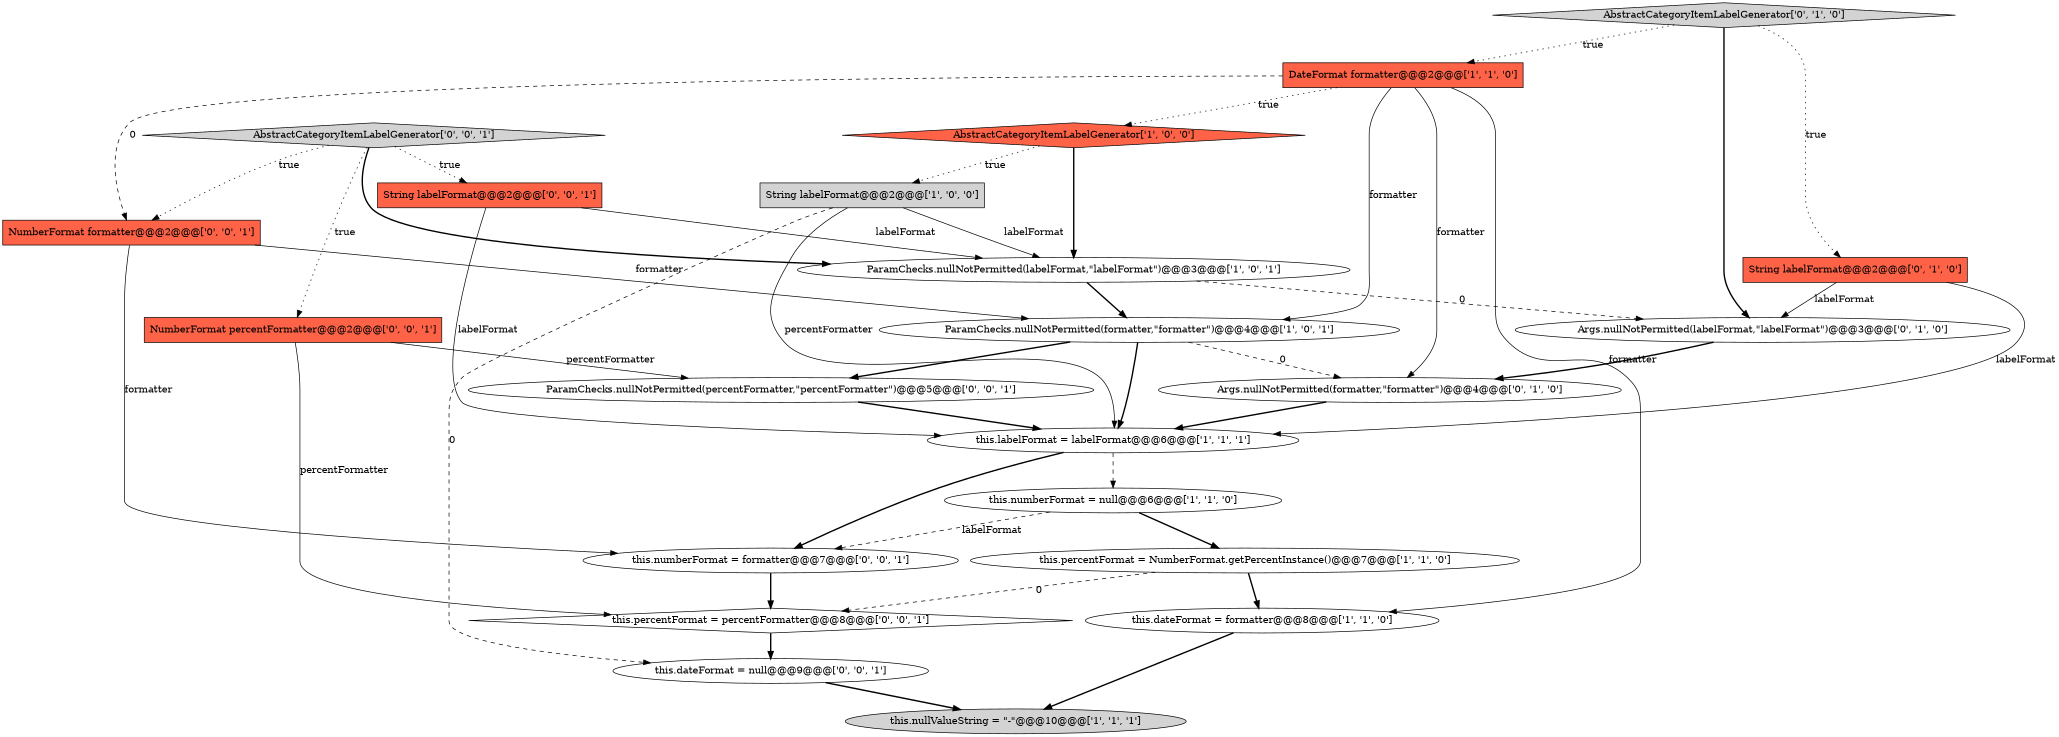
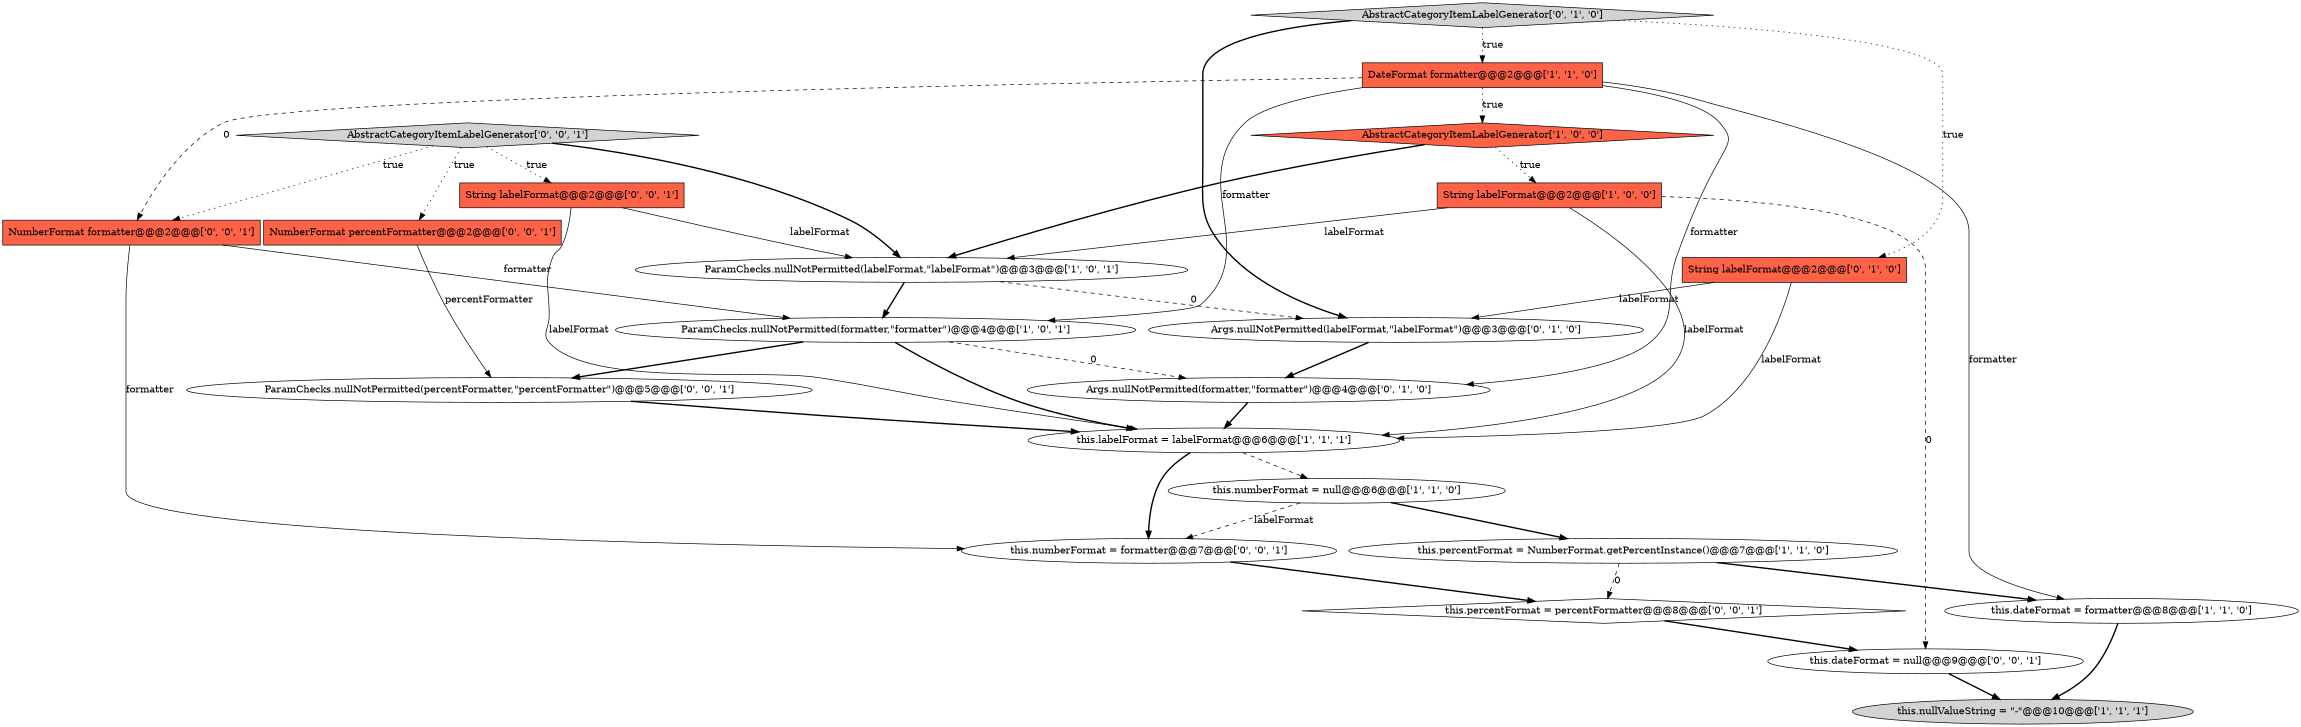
(872, 195) -> (1549, 195)
(829, 330) -> (1714, 330)
(339, 585) -> none
